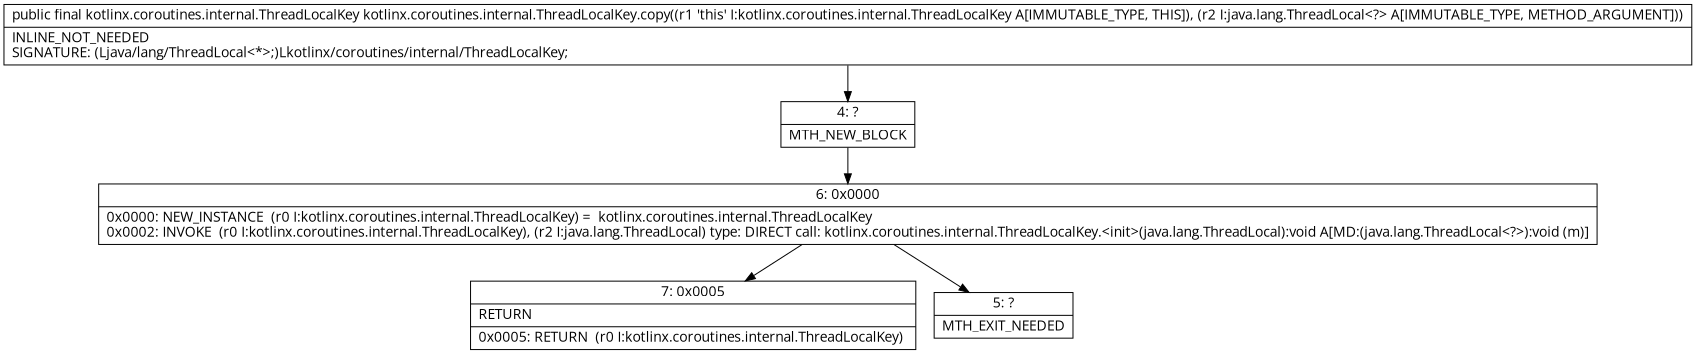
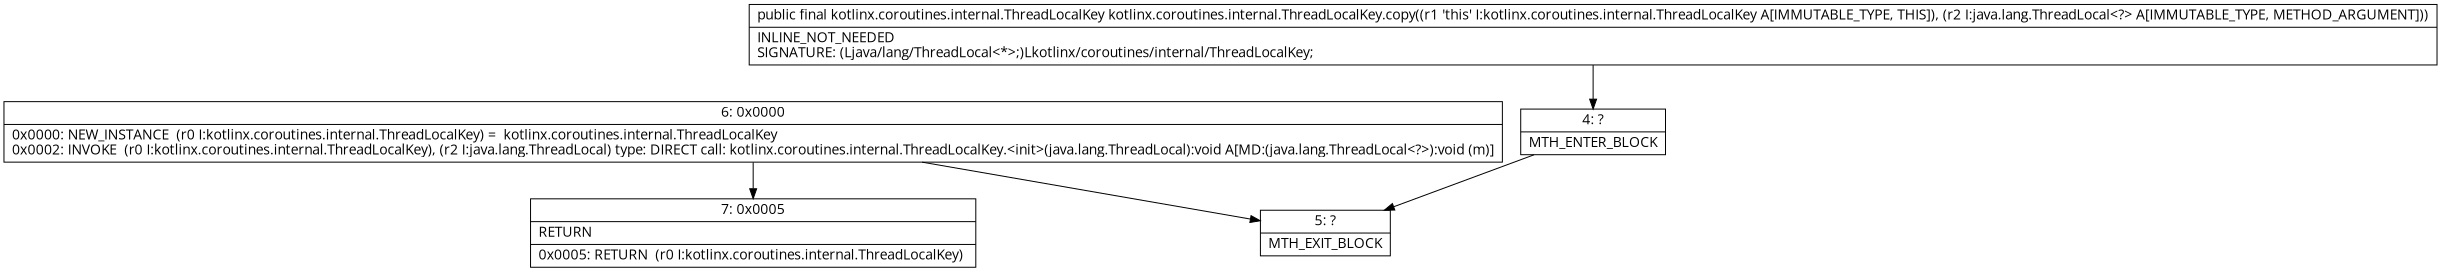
(848, 135) -> (1593, 143)
(848, 161) -> (1464, 181)
(1004, 326) -> (1325, 244)
